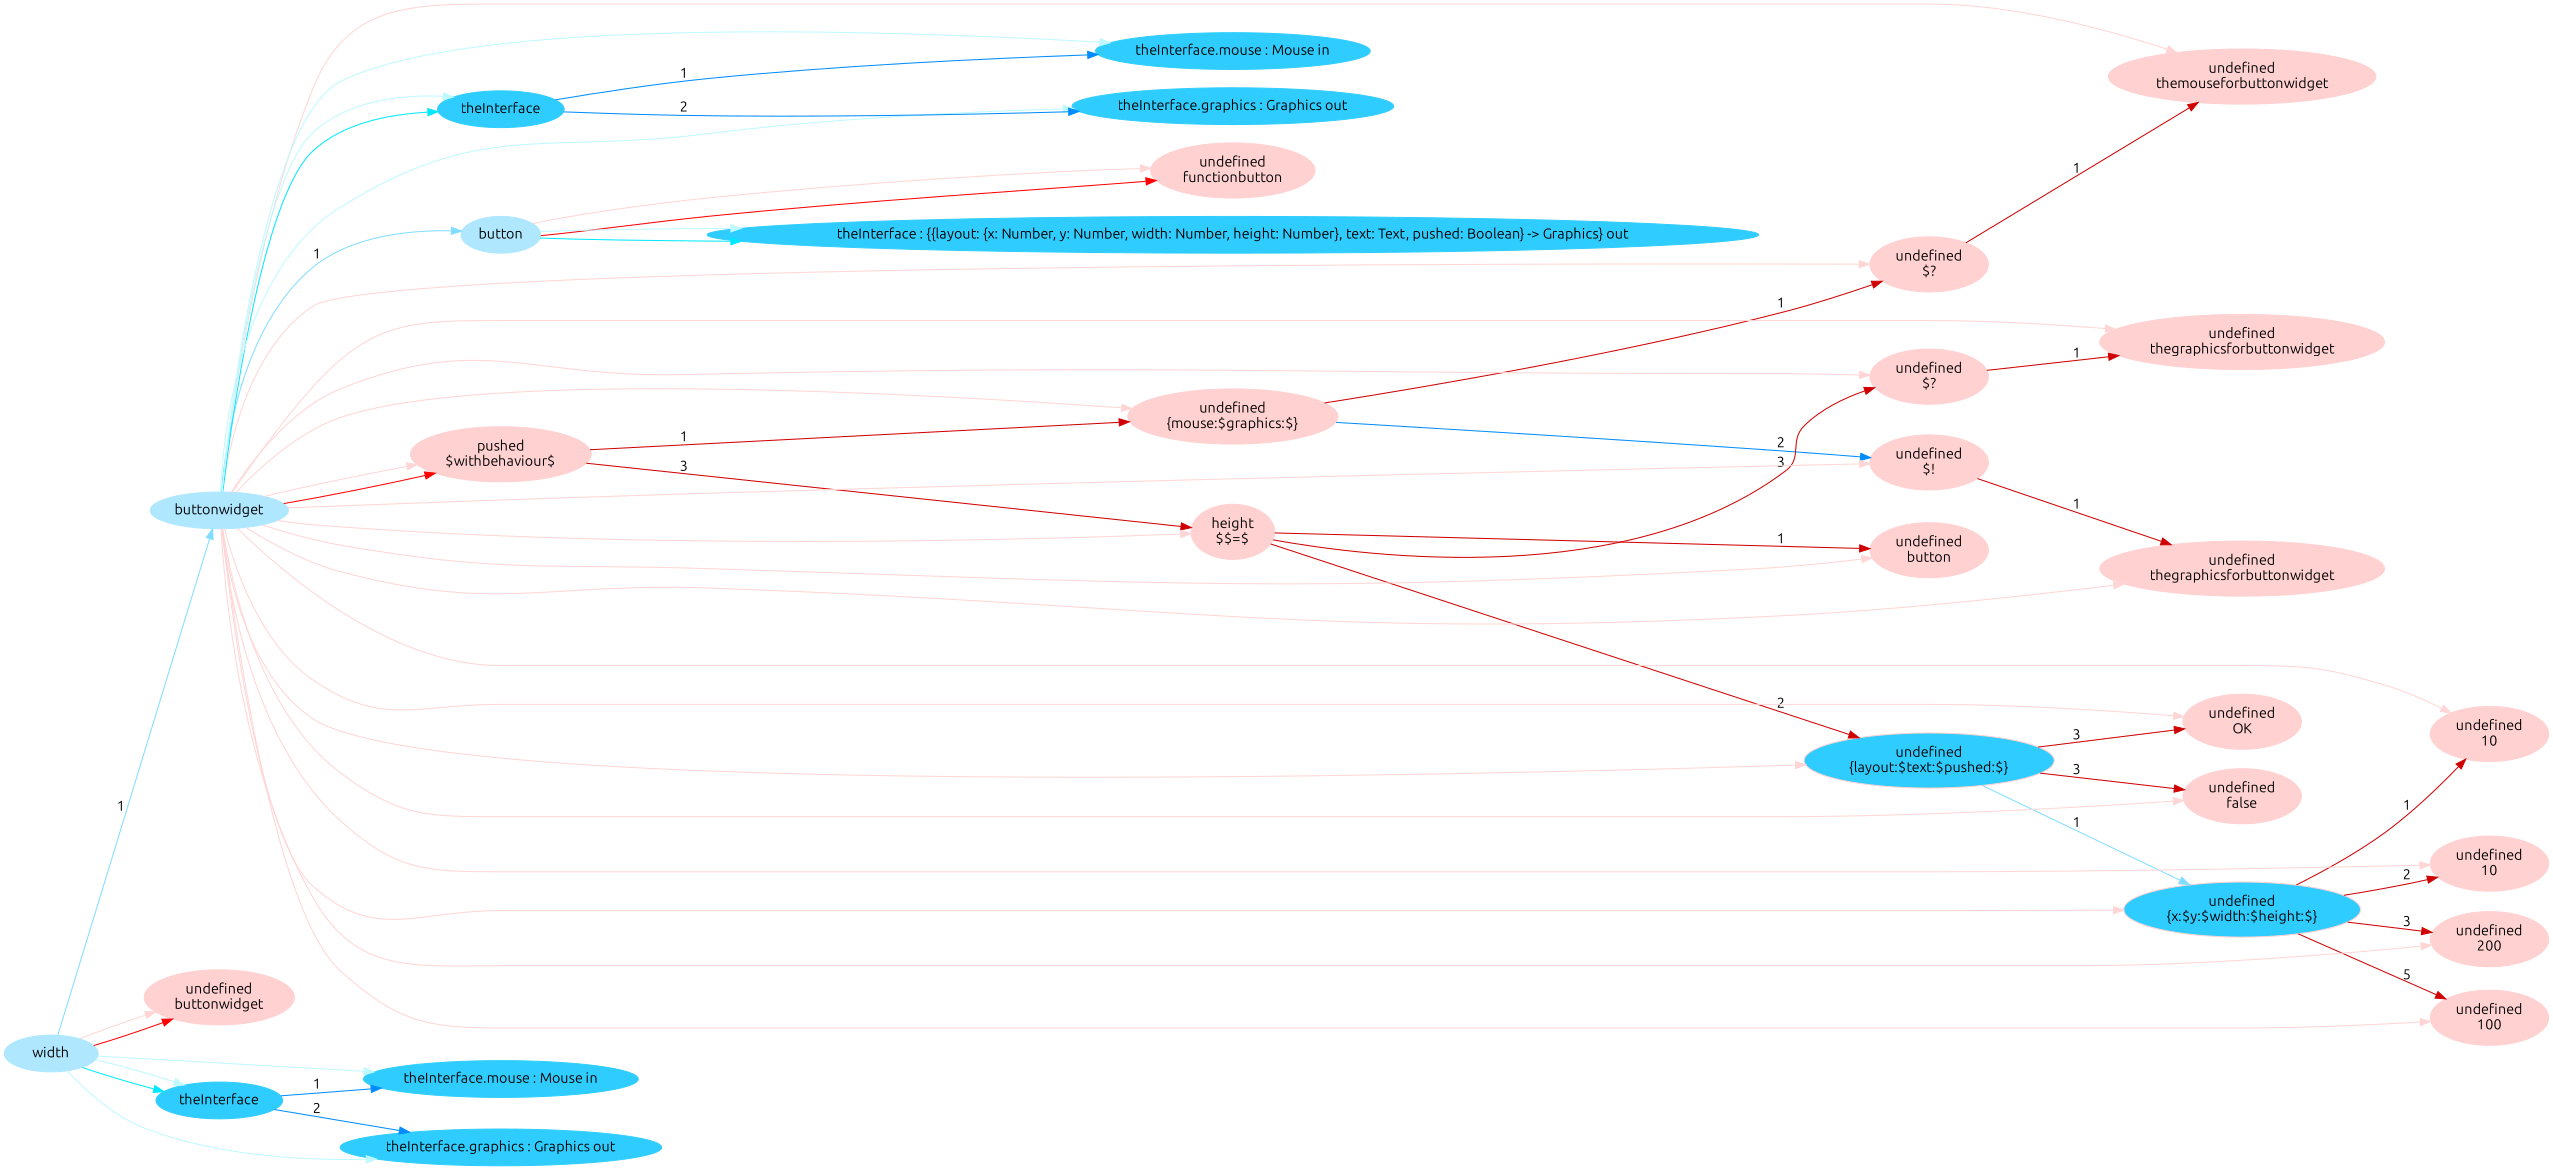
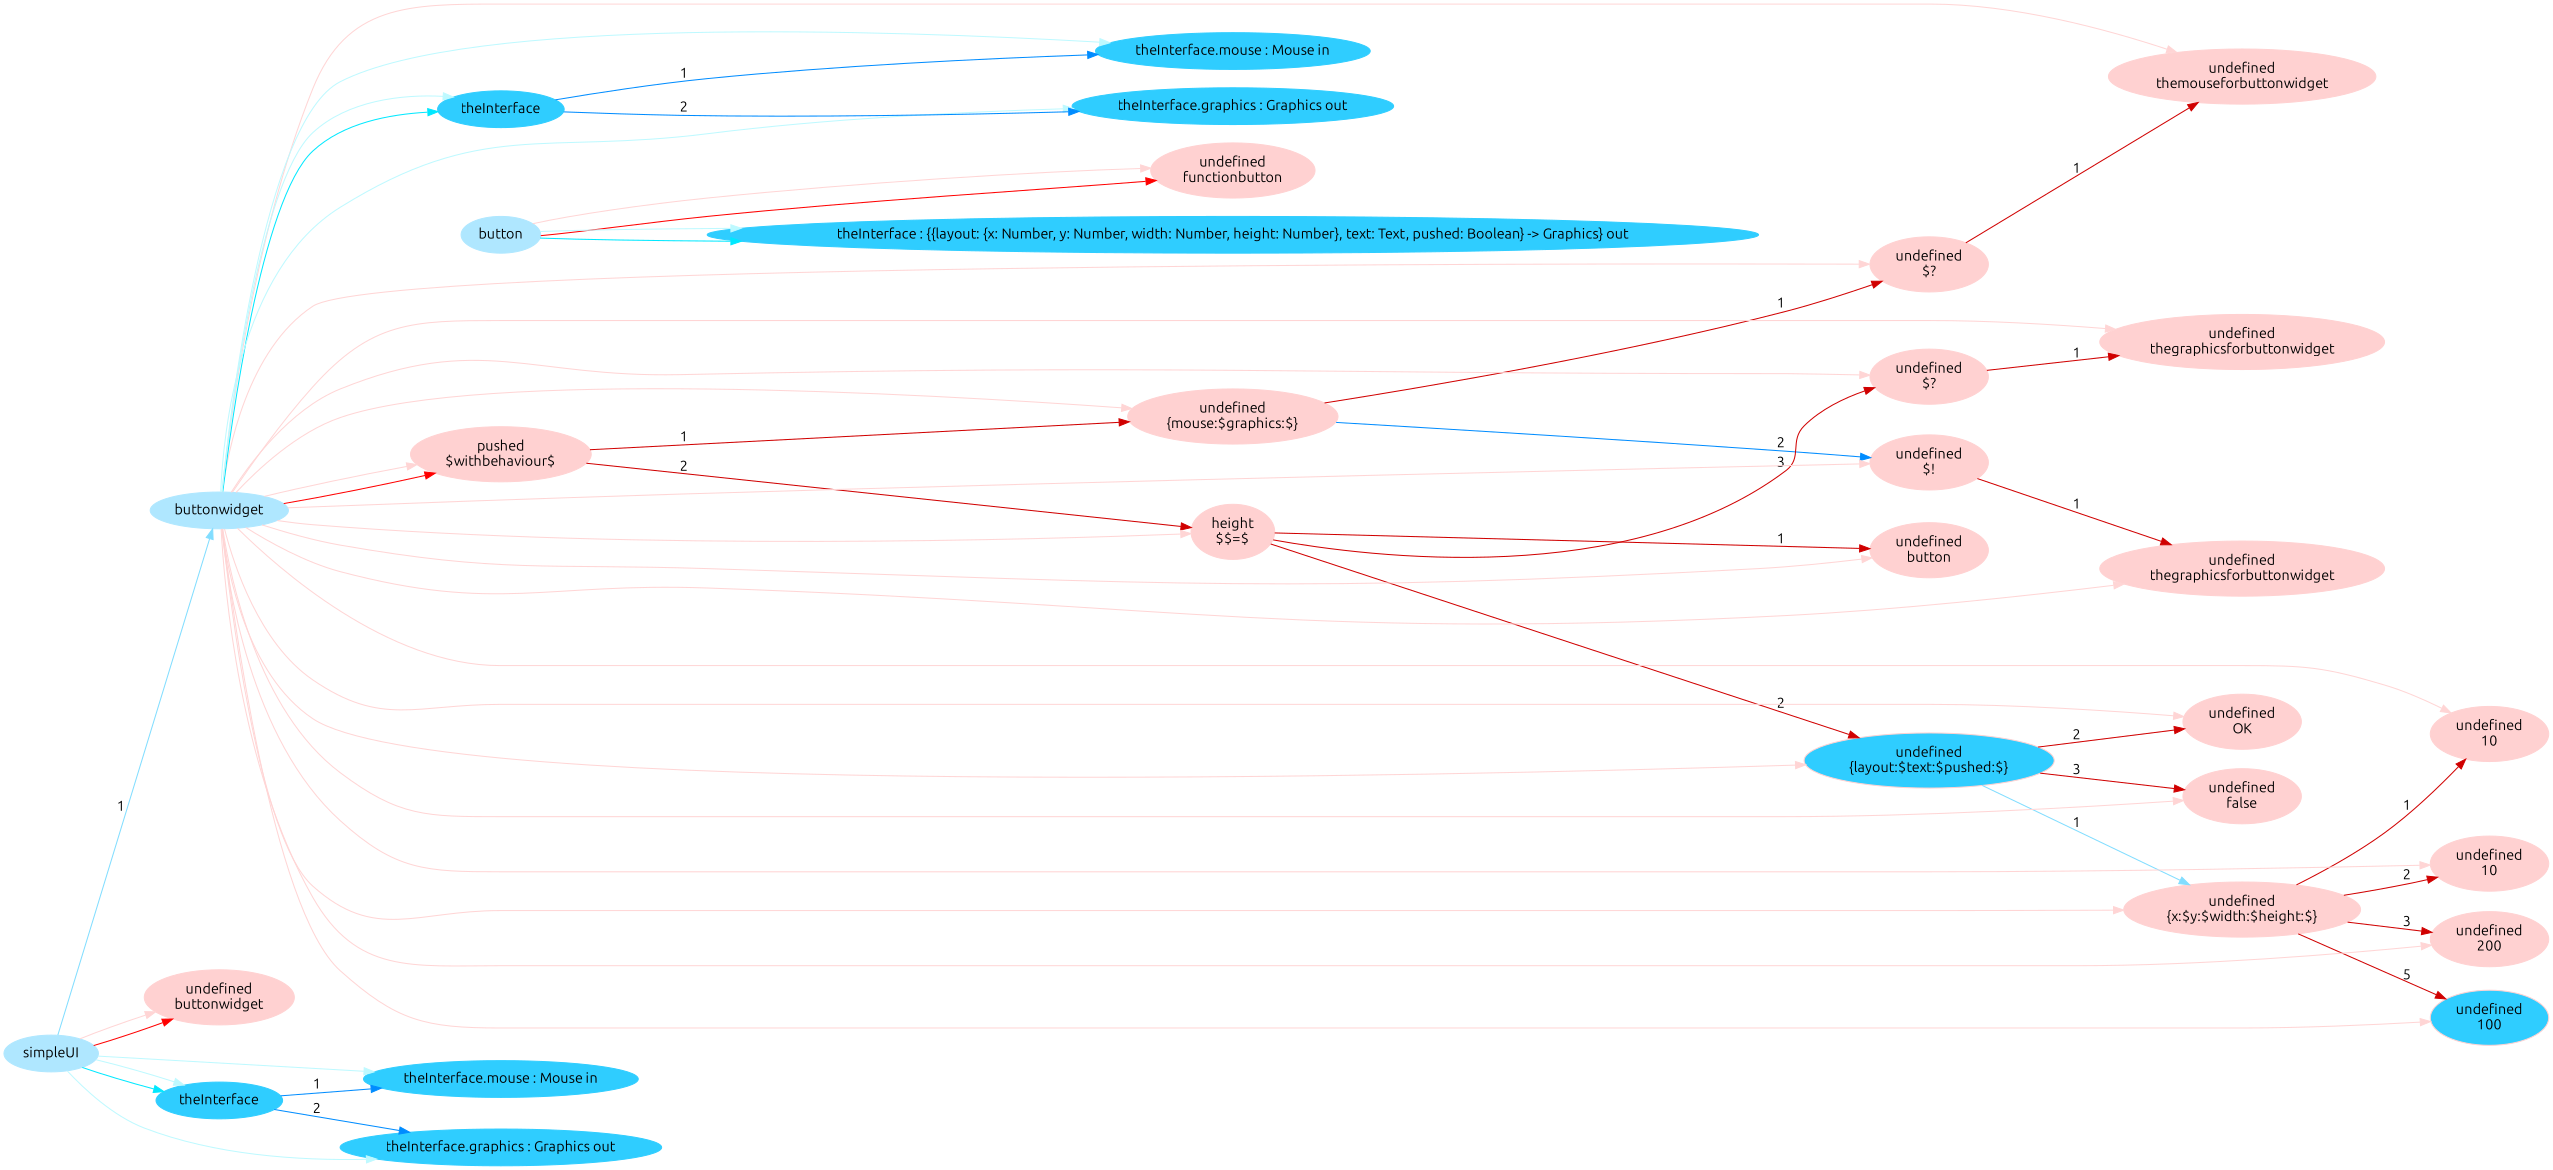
(279, 306) -> none
(684, 467) -> (684, 467)
(2077, 736) -> (2077, 736)
(2242, 910) -> (2242, 910)
(2490, 1018) -> (2490, 1018)
(51, 1054) -> (51, 1054)
